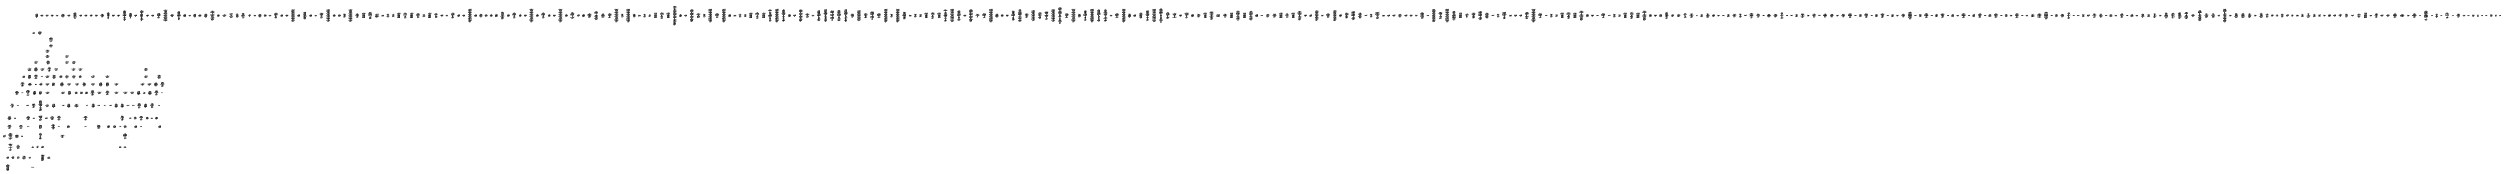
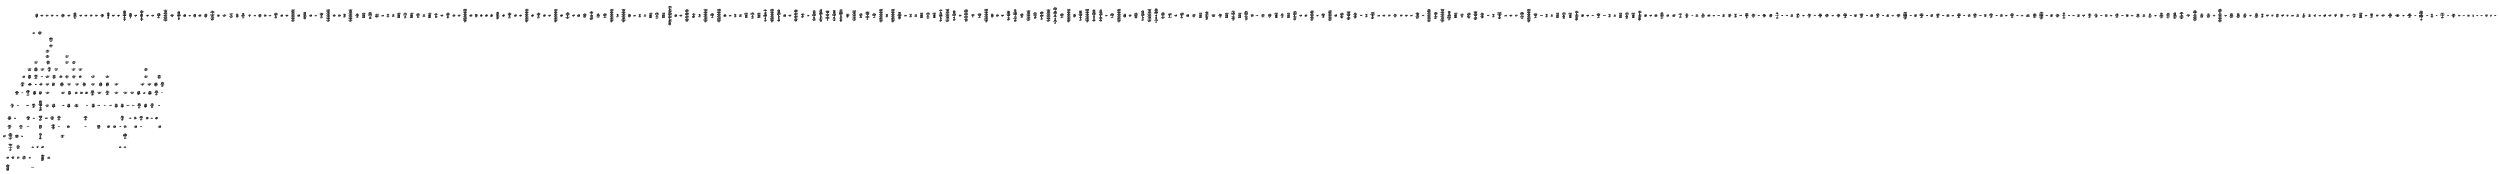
(447, 16) -> none
